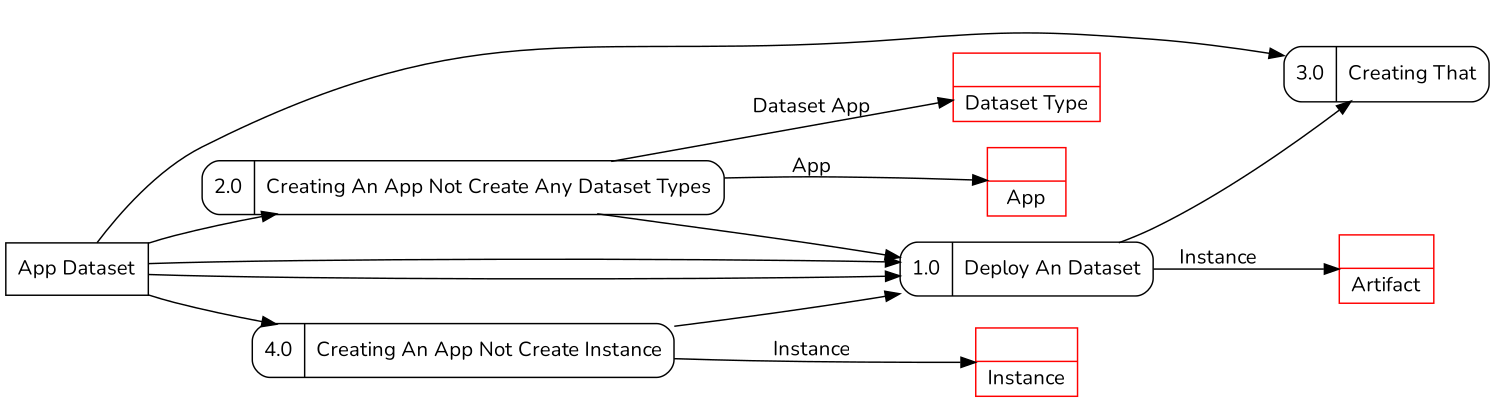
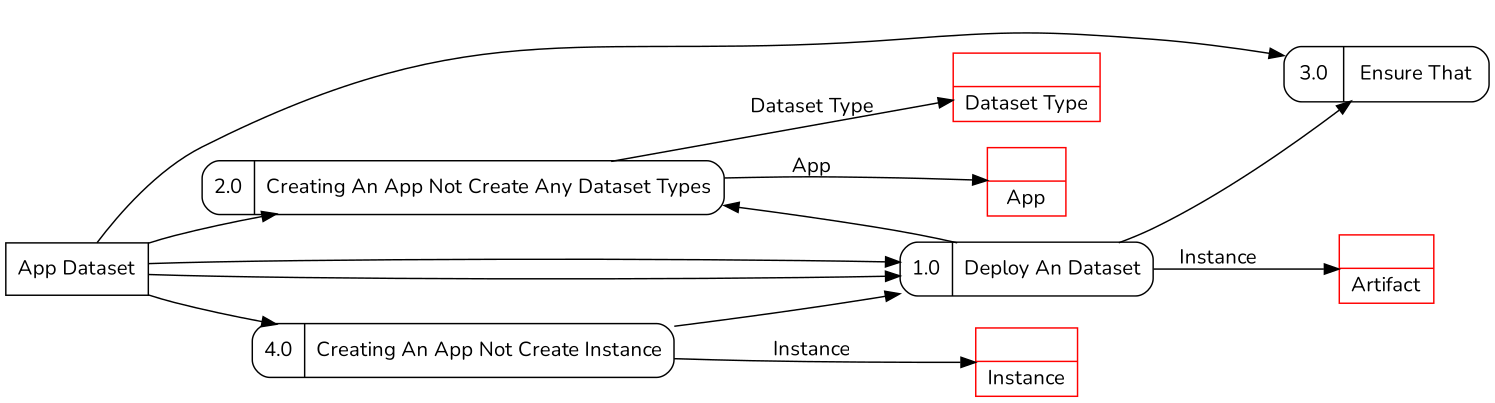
(1413, 73) -> (1416, 73)
(812, 107) -> (812, 107)
(741, 234) -> (848, 223)
